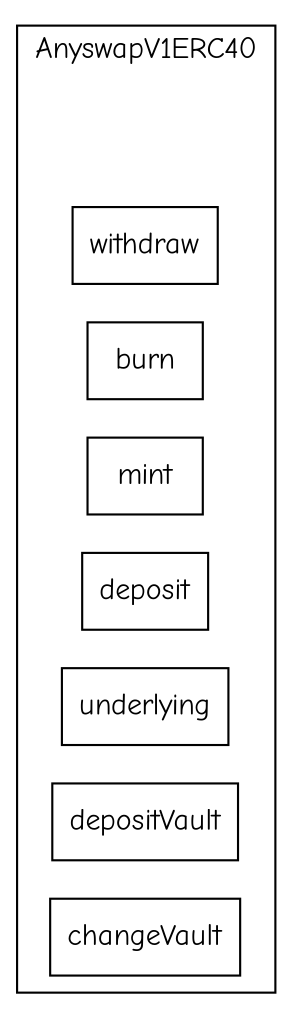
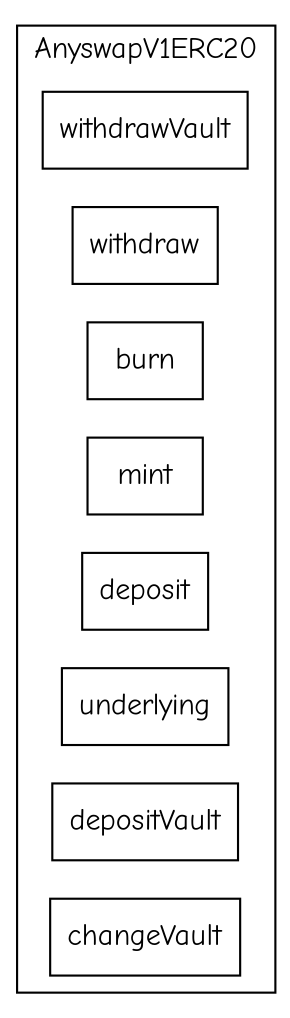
(146, 50) -> (146, 50)
none -> (145, 130)
